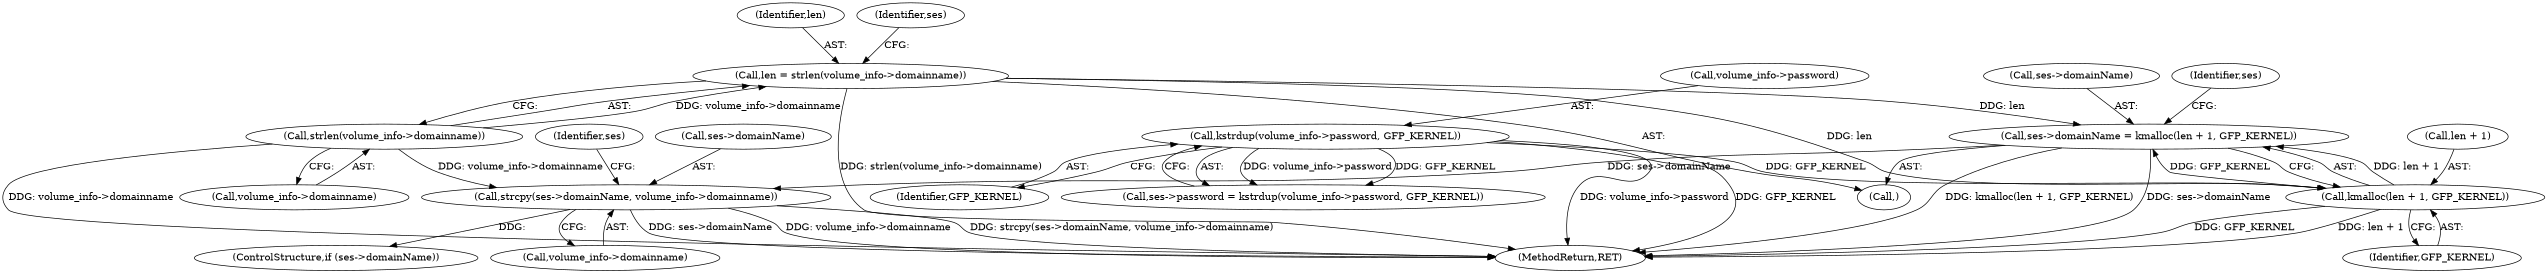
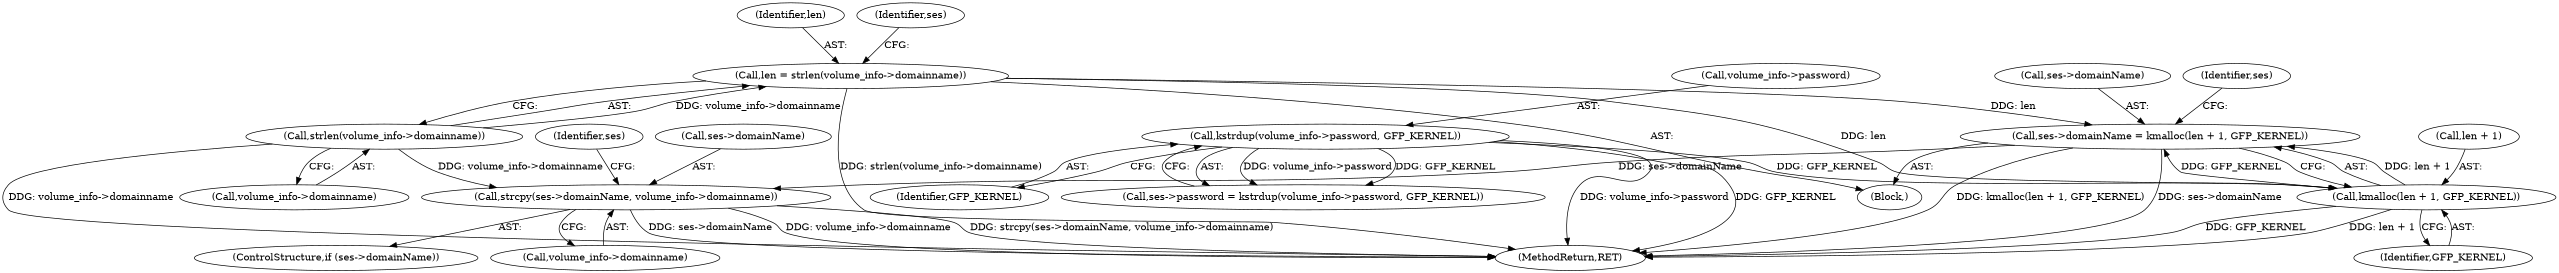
(1884, 197) -> (1890, 197)
(514, 228) -> (512, 228)
